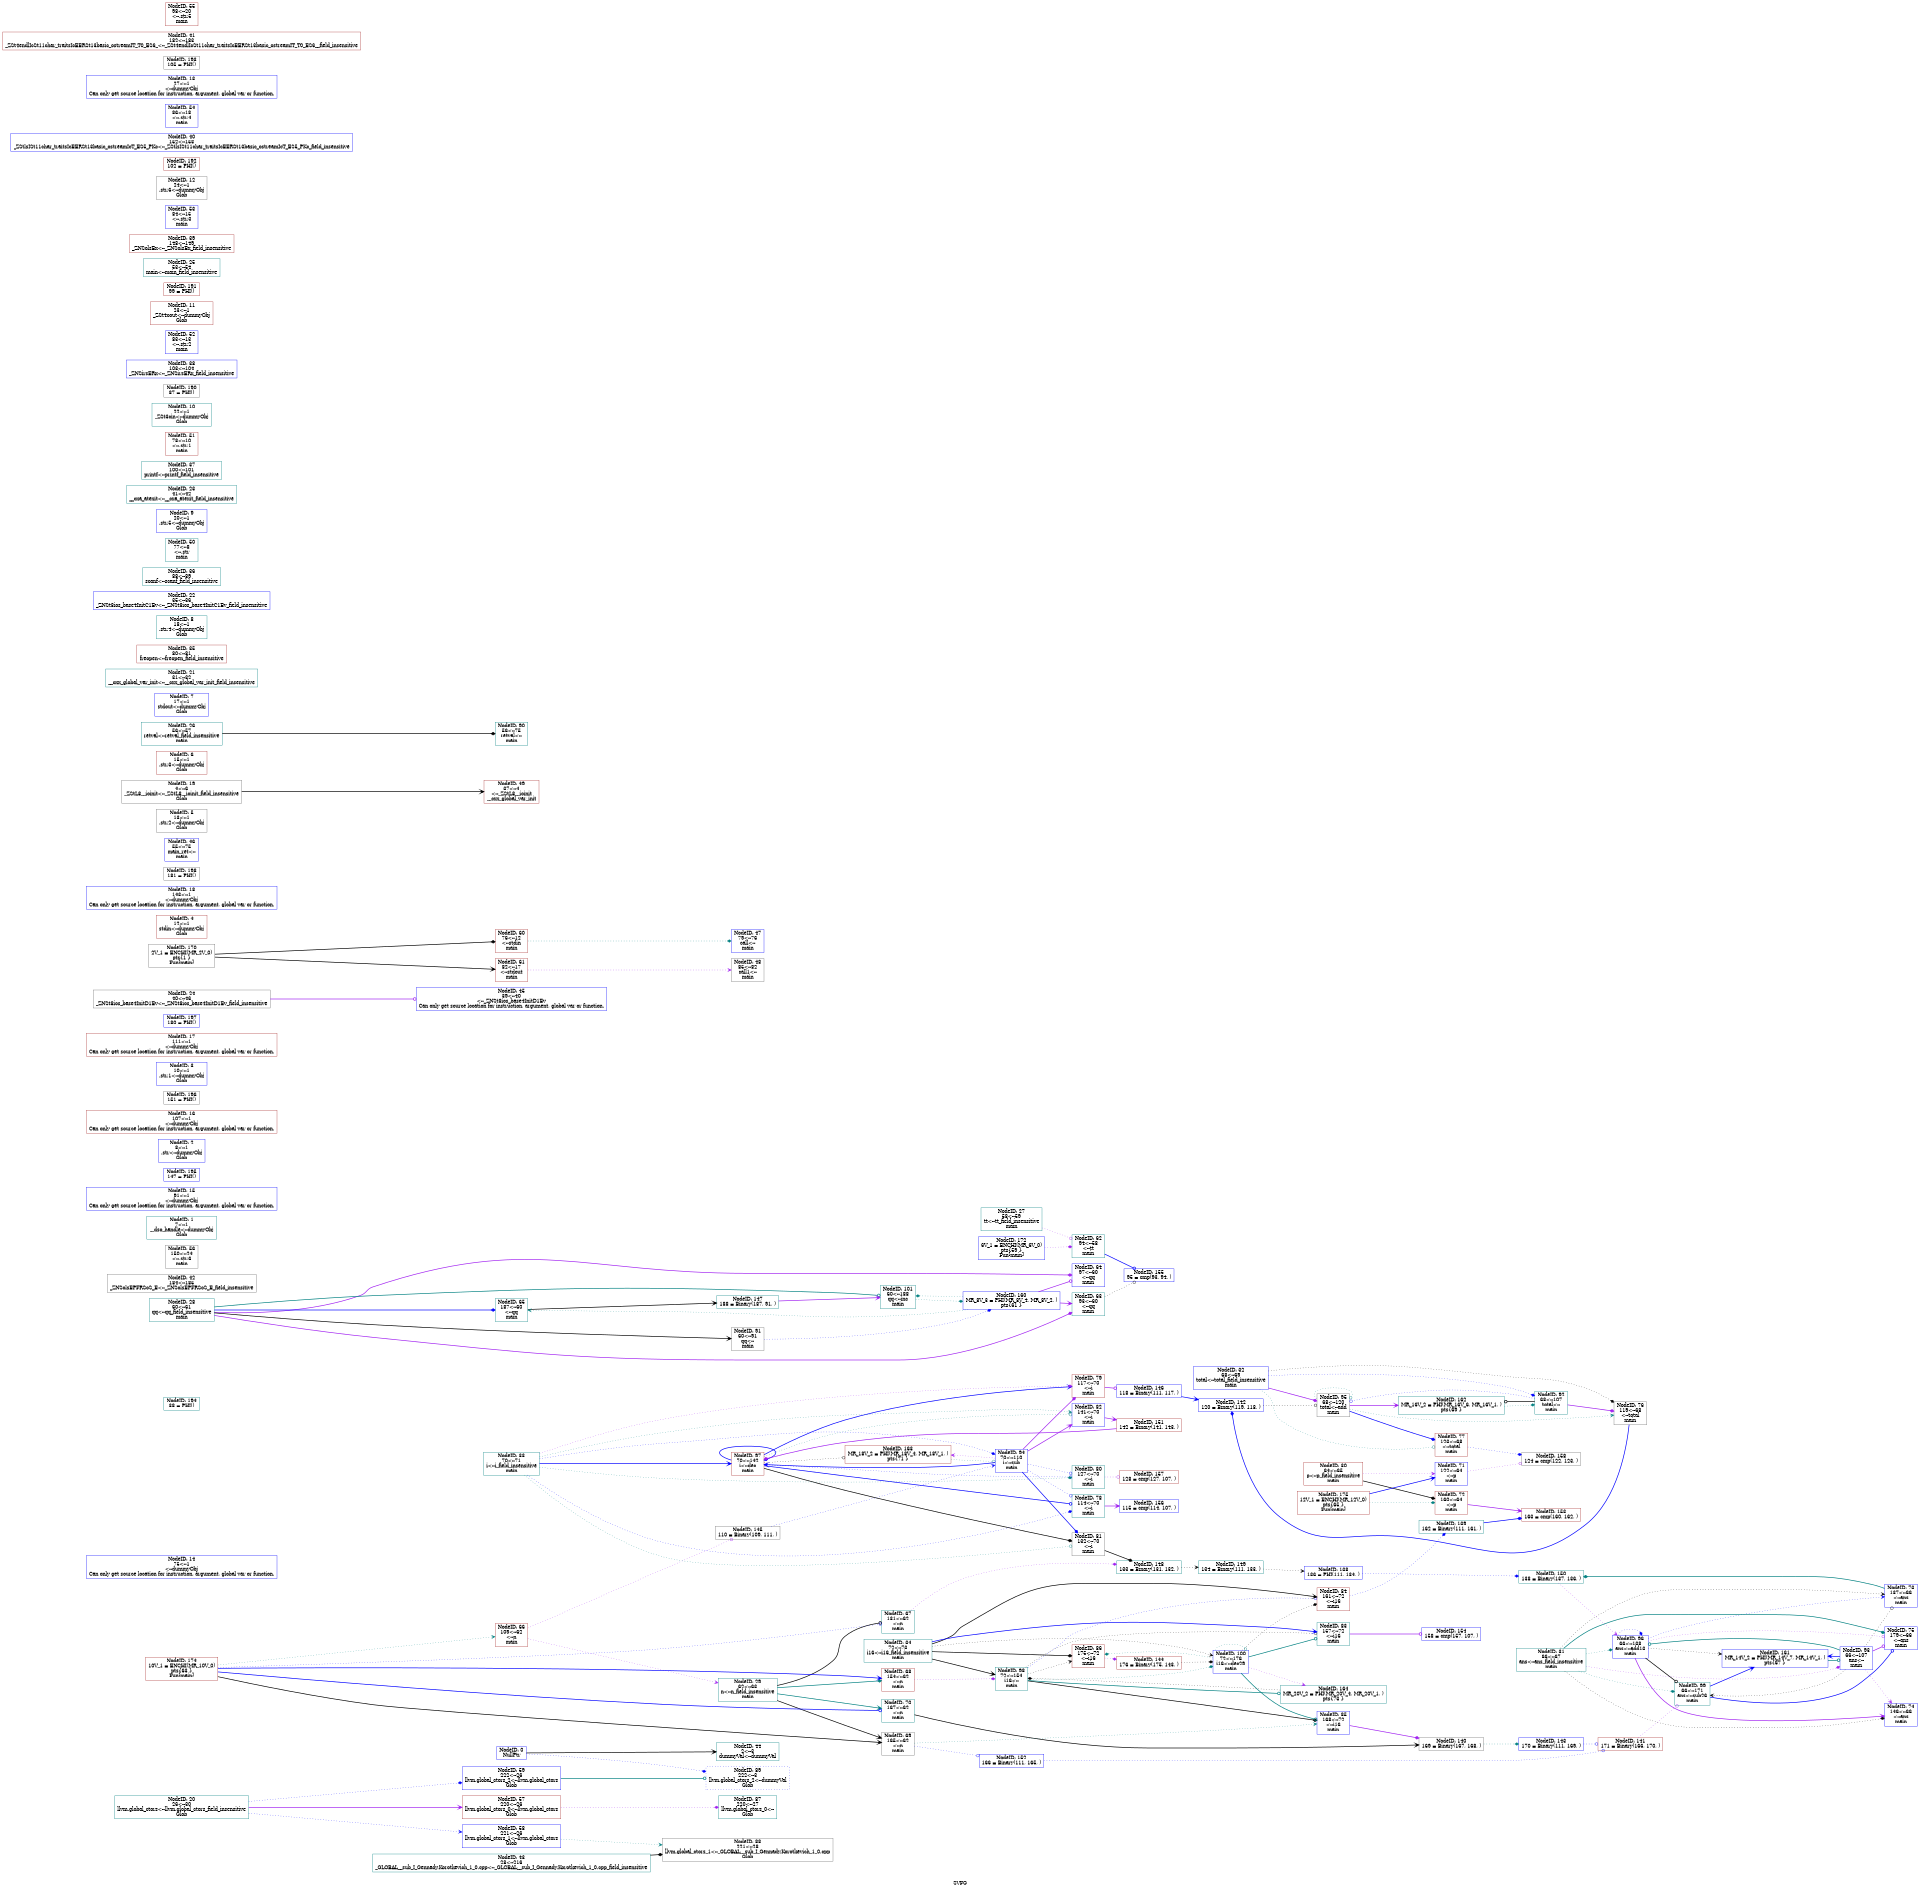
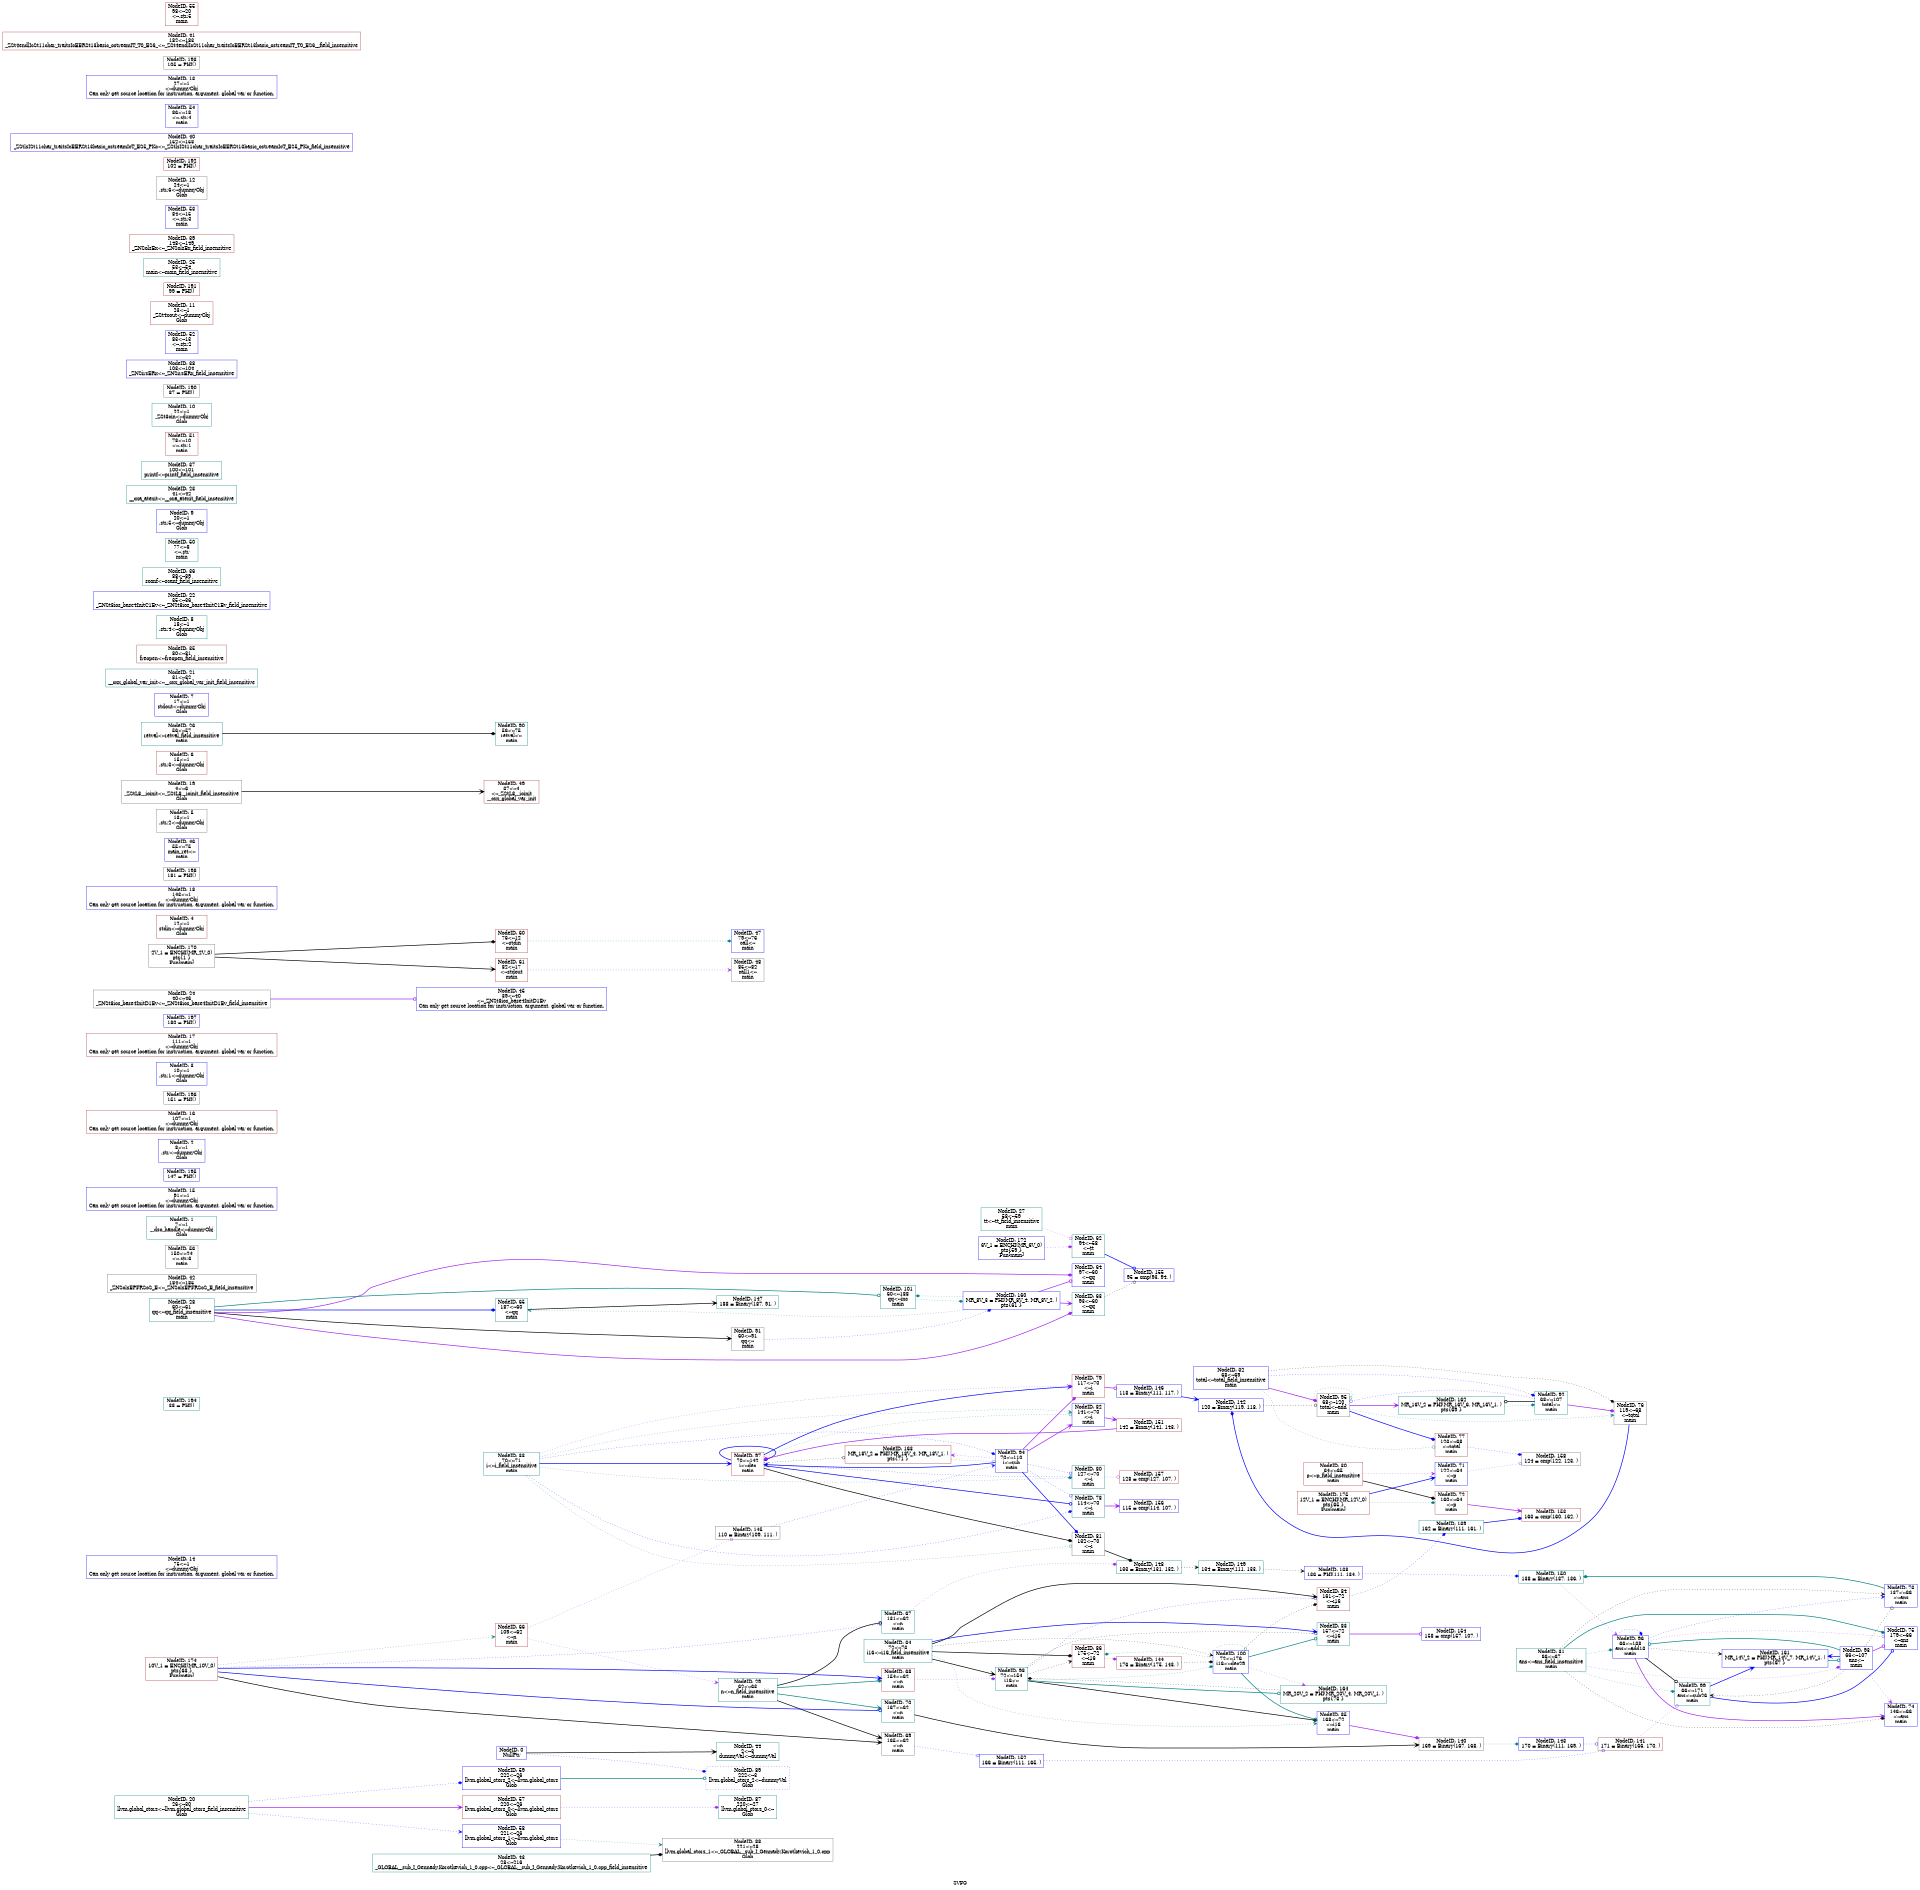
(828, 1299) -> none
(1114, 1735) -> (1110, 1724)
